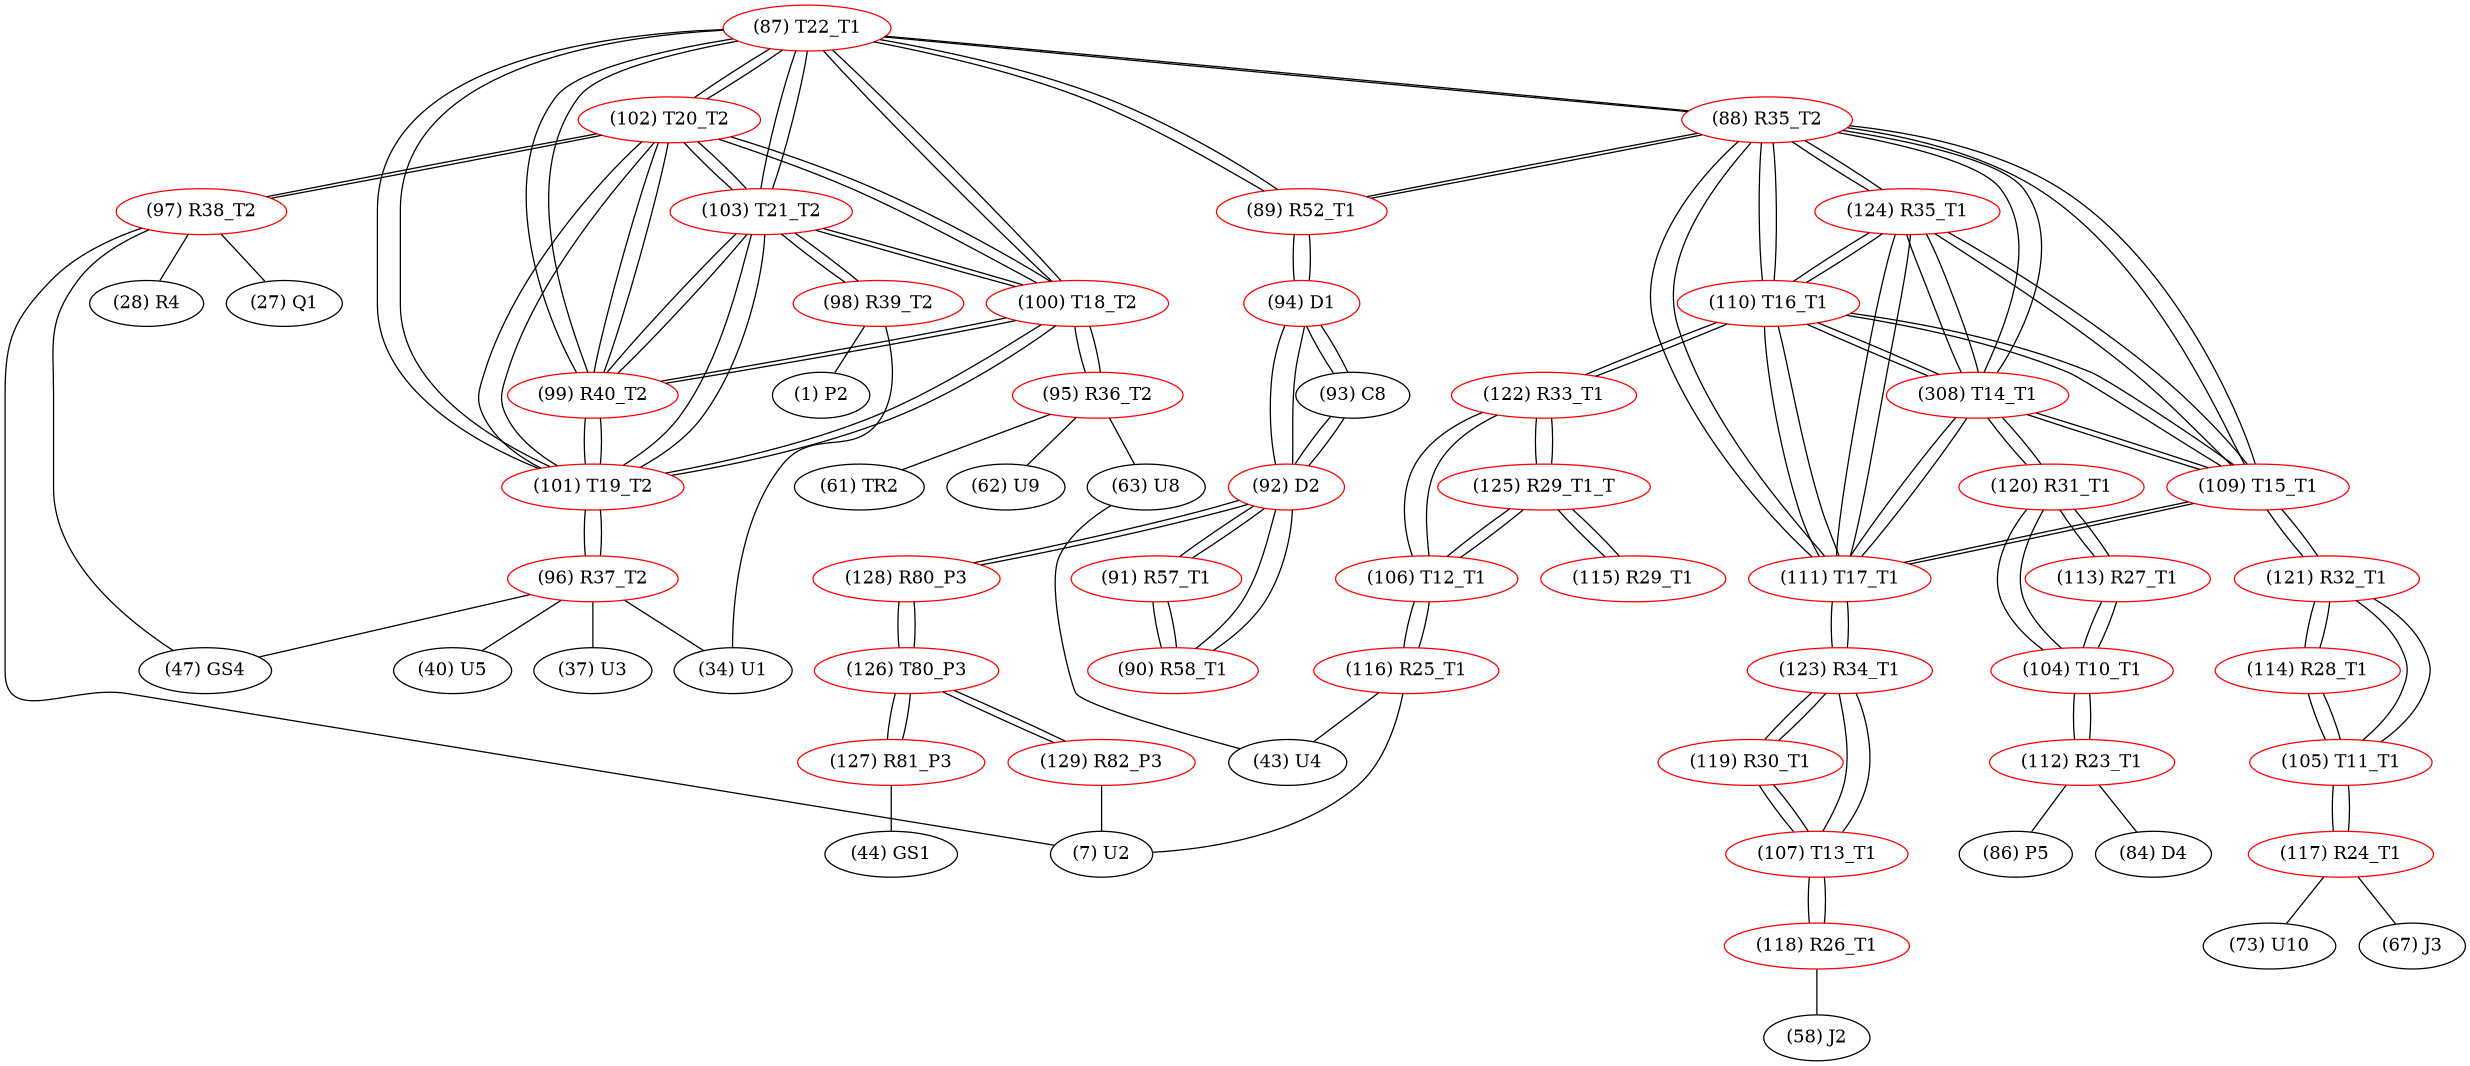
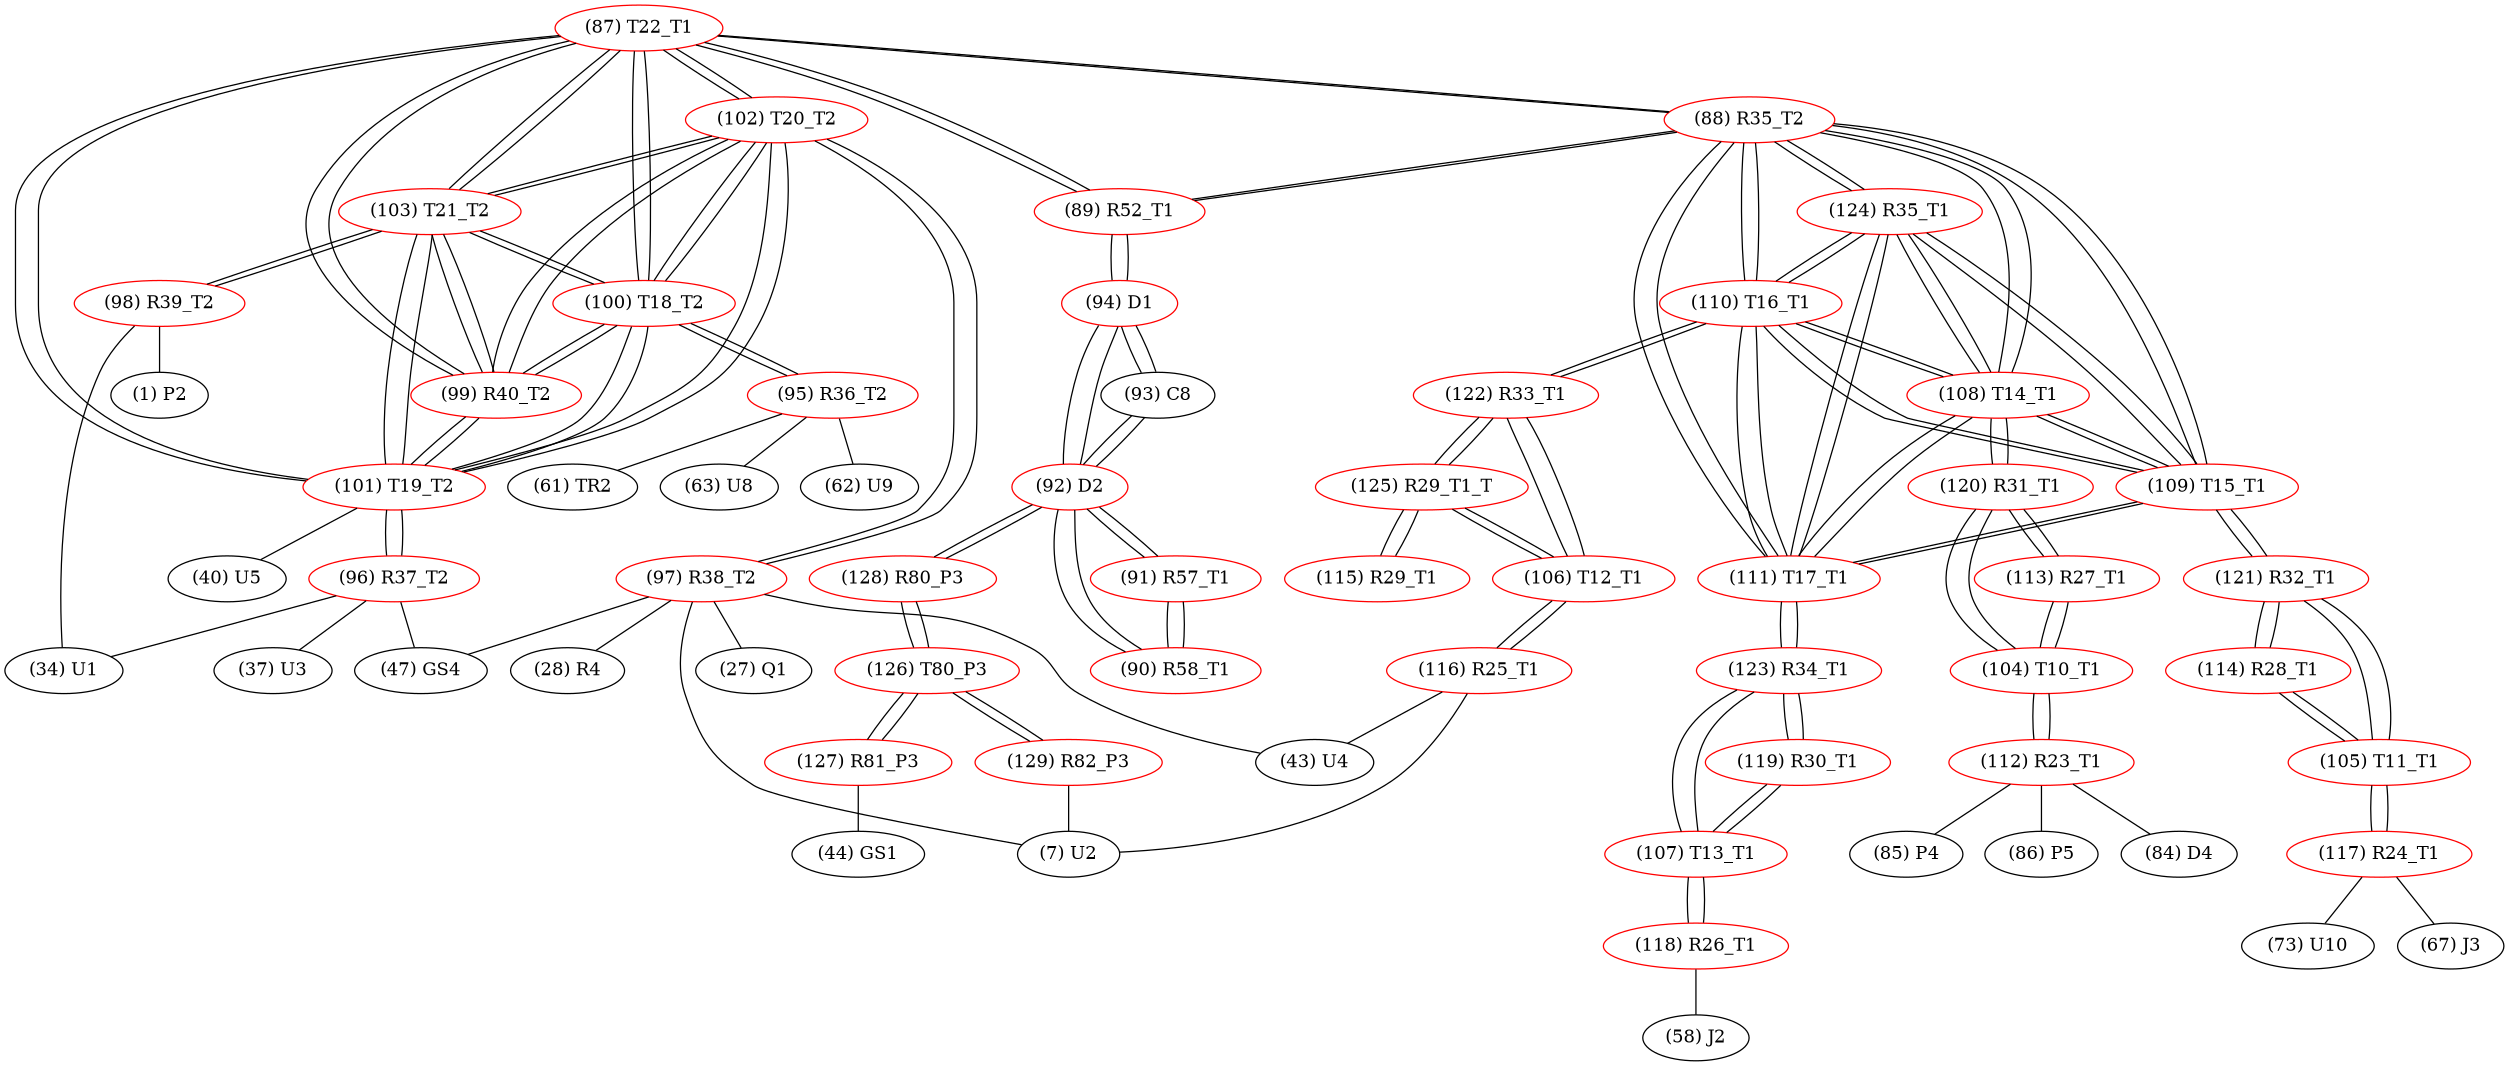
(1978, 395) -> (1998, 395)
(521, 626) -> (309, 534)
(1070, 675) -> (1024, 645)
none -> (1906, 854)
